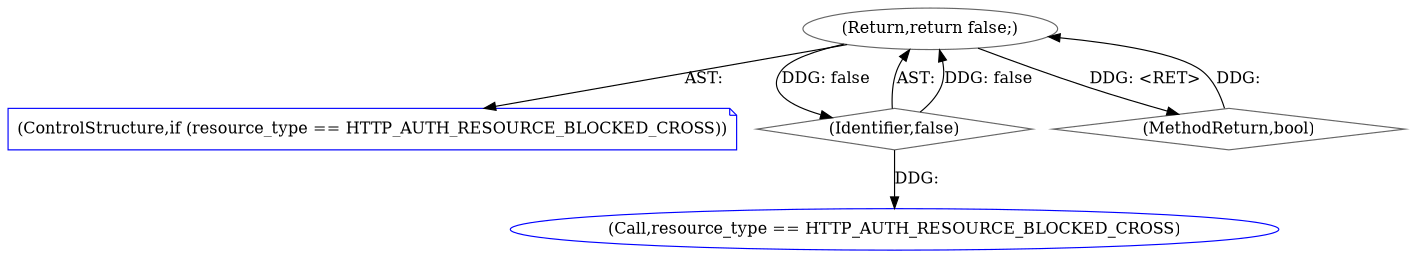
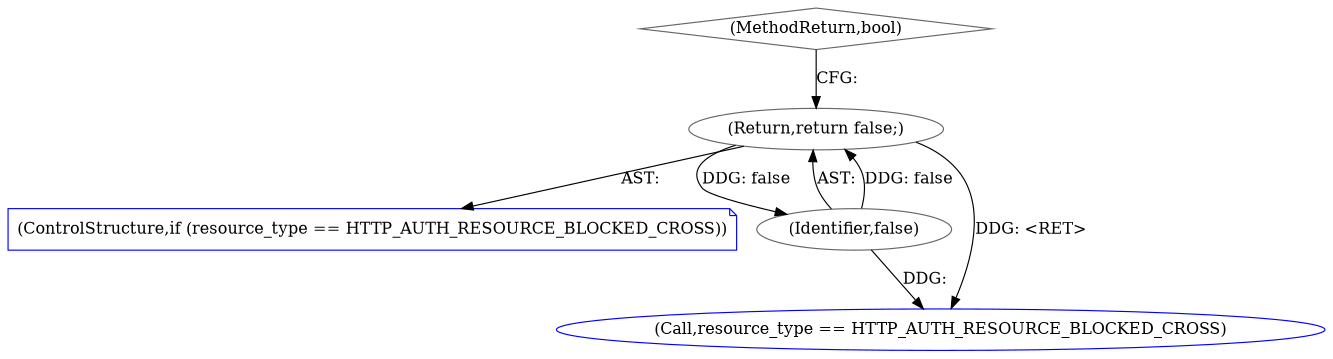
(1241, 79) -> (840, 79)
(1072, 82) -> (973, 208)
(895, 129) -> (854, 229)
